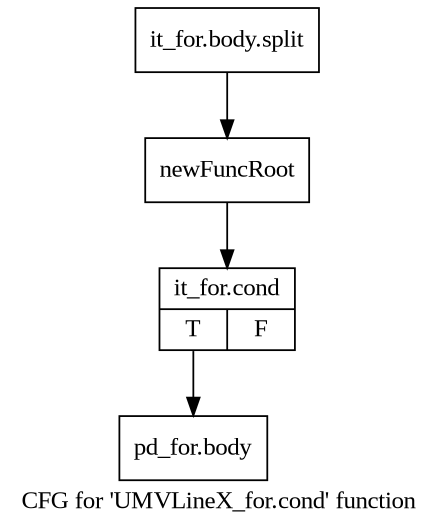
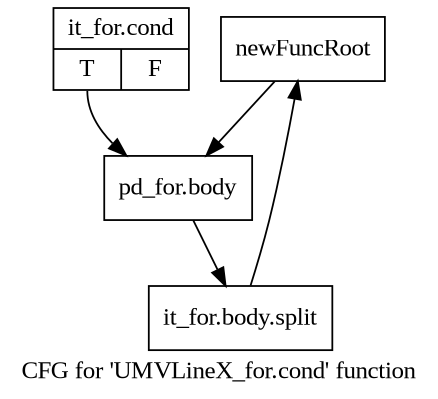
(227, 226) -> (247, 112)
none -> (205, 245)
